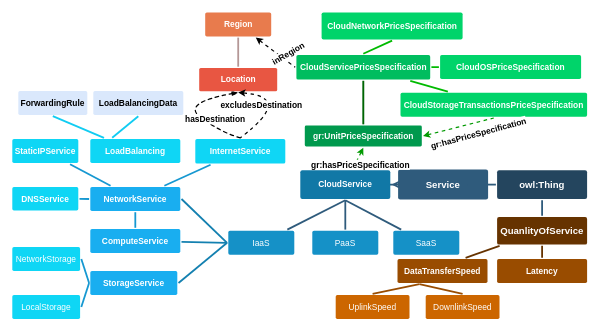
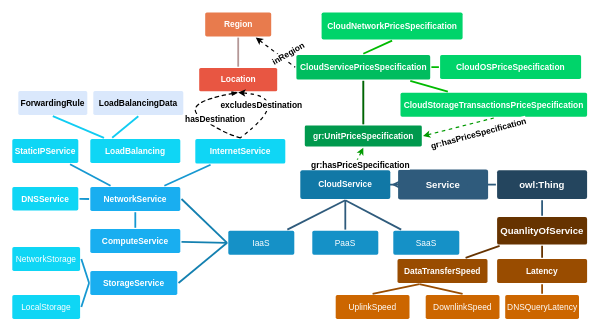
none -> (542, 288)
none -> (542, 307)
